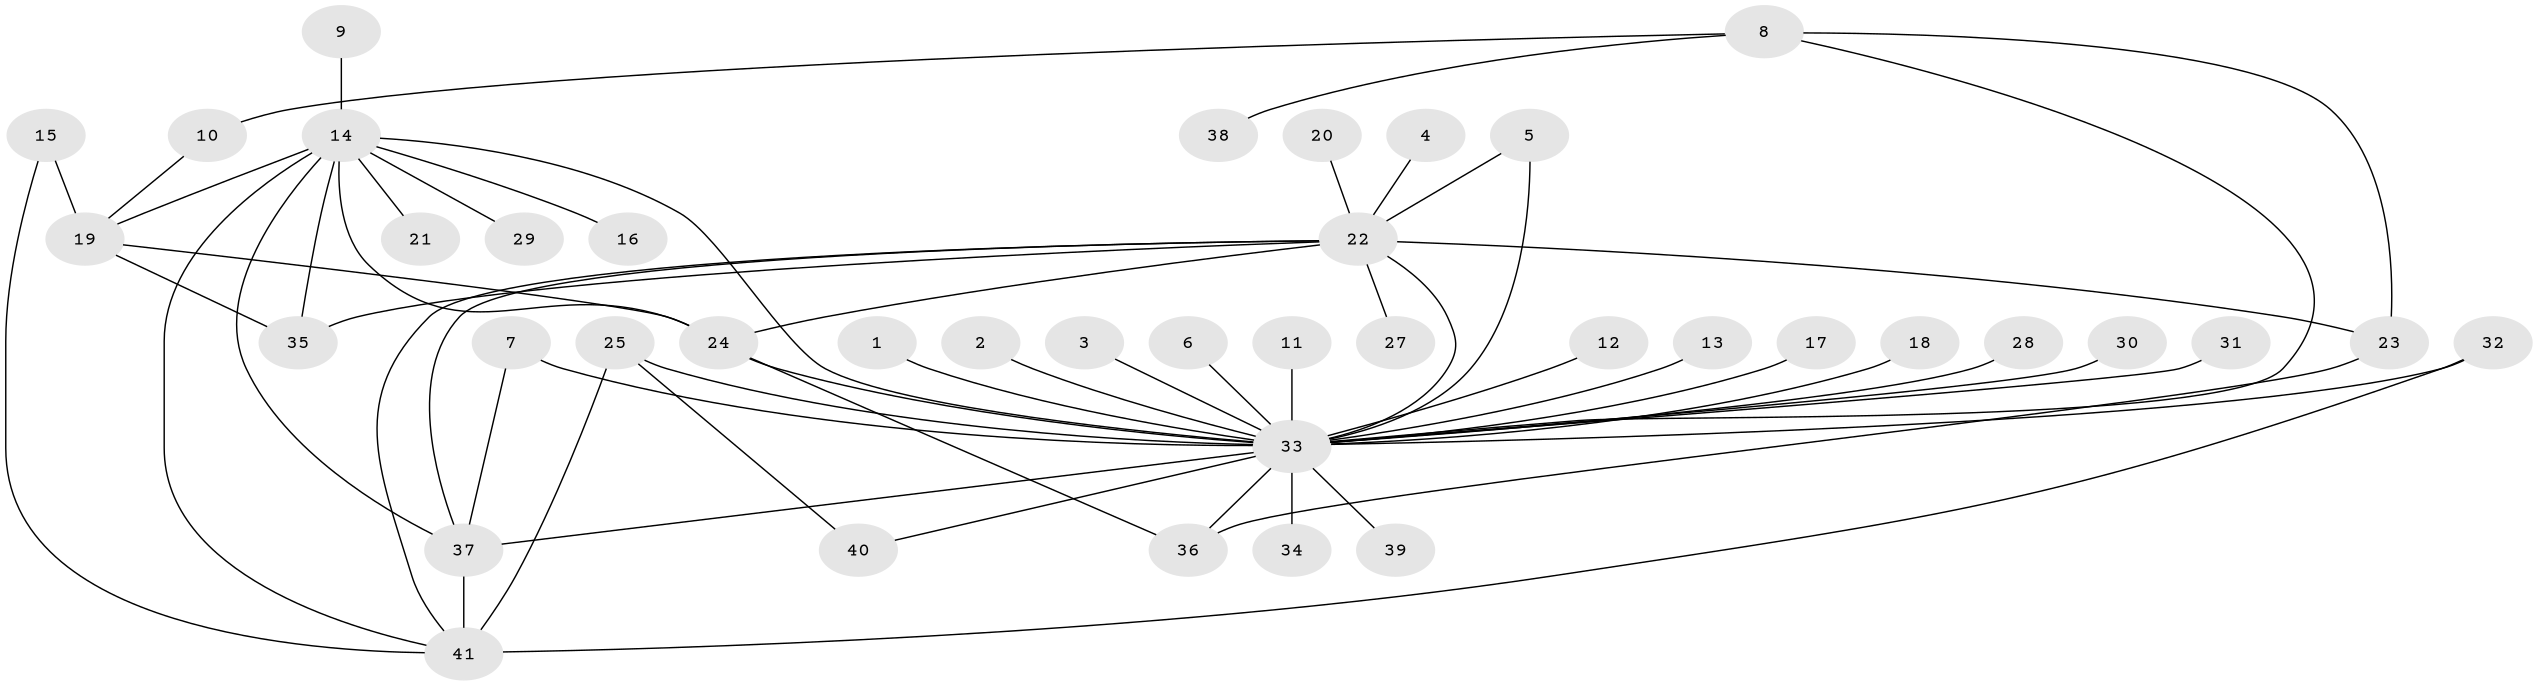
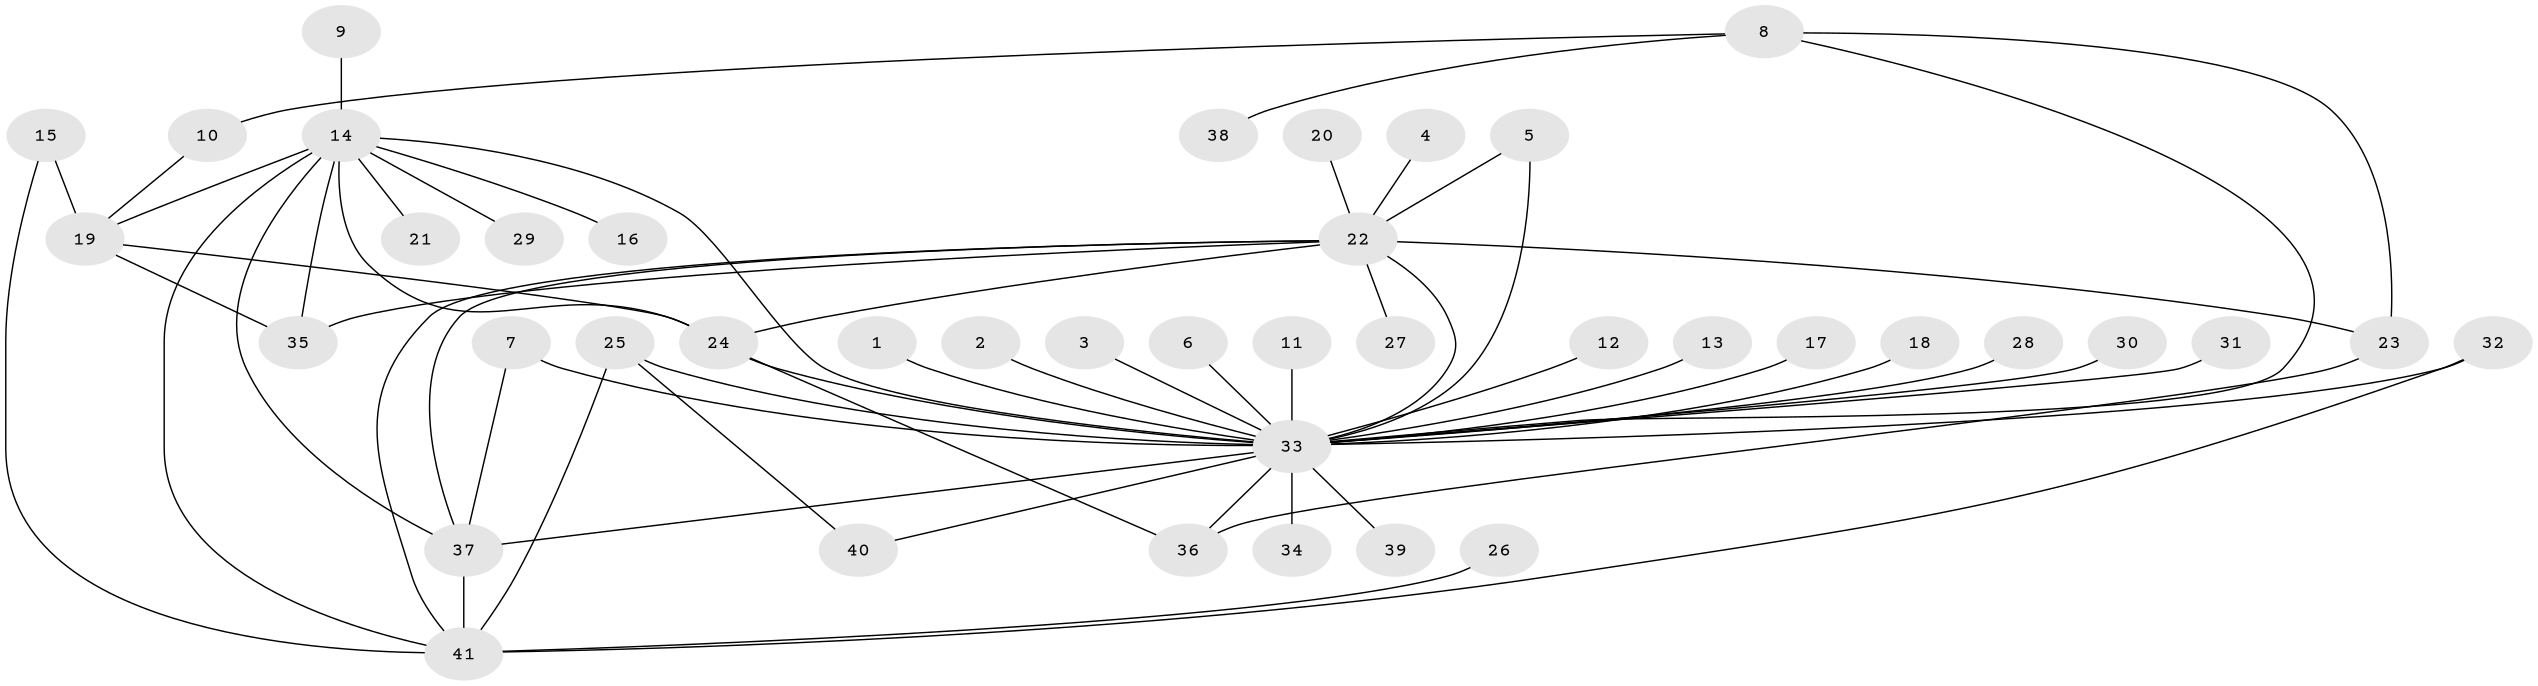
none -> (1499, 550)
